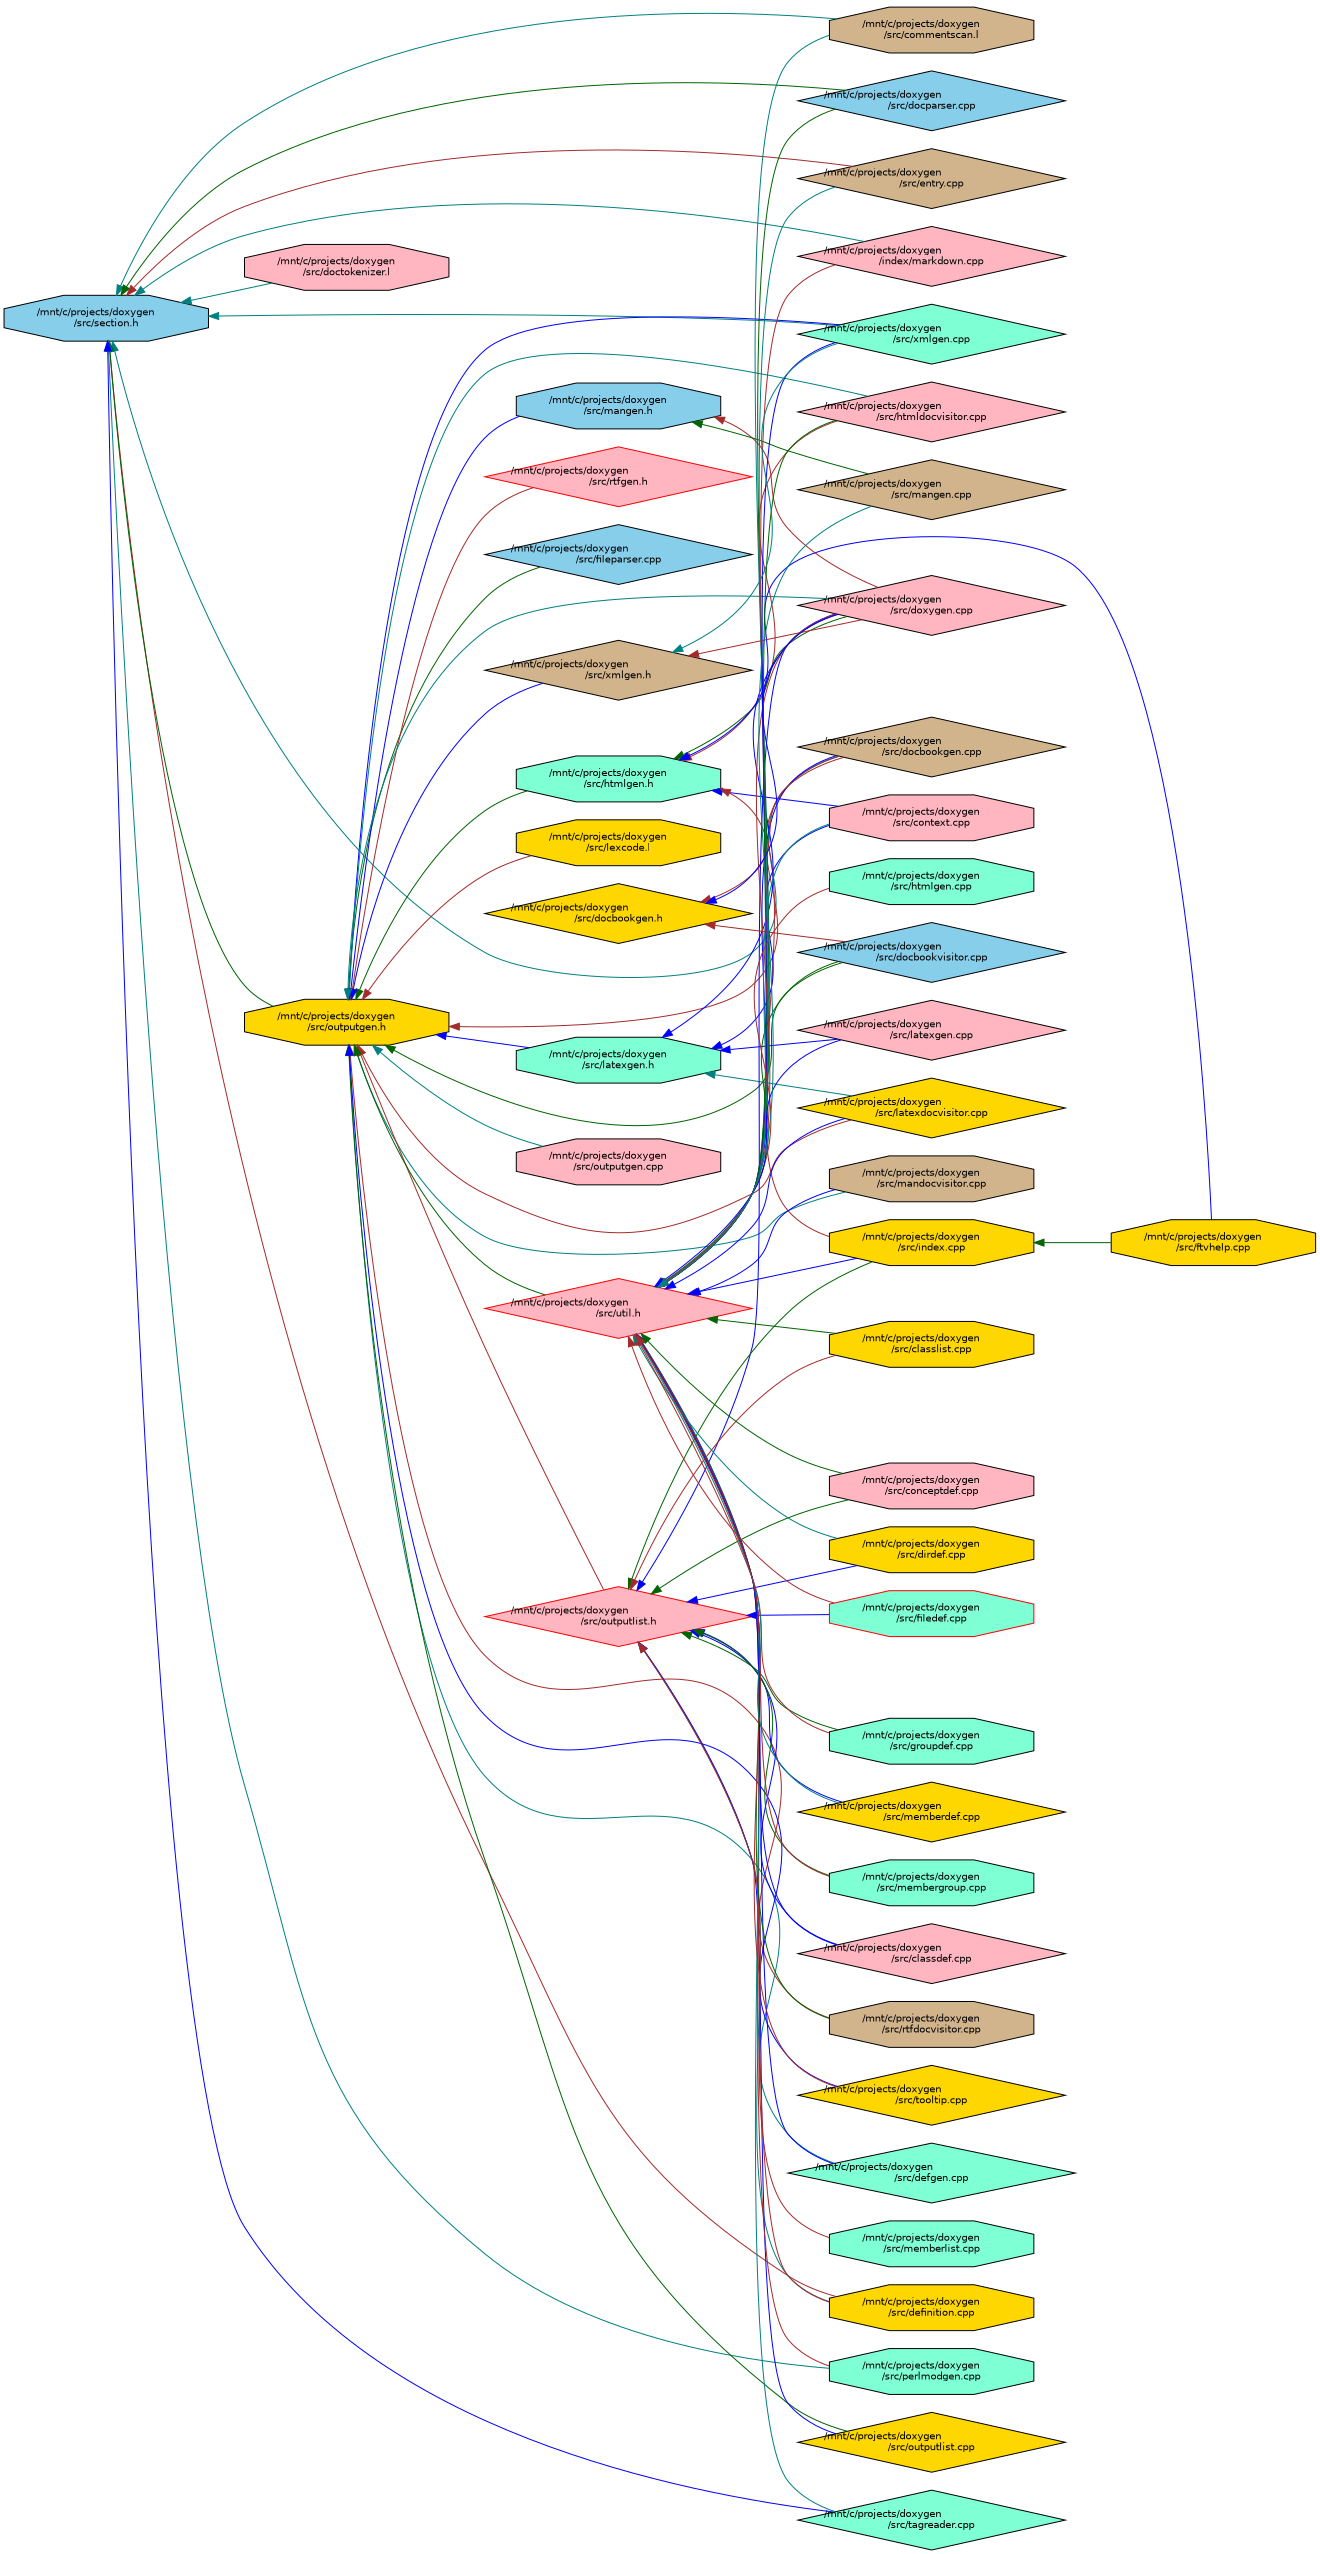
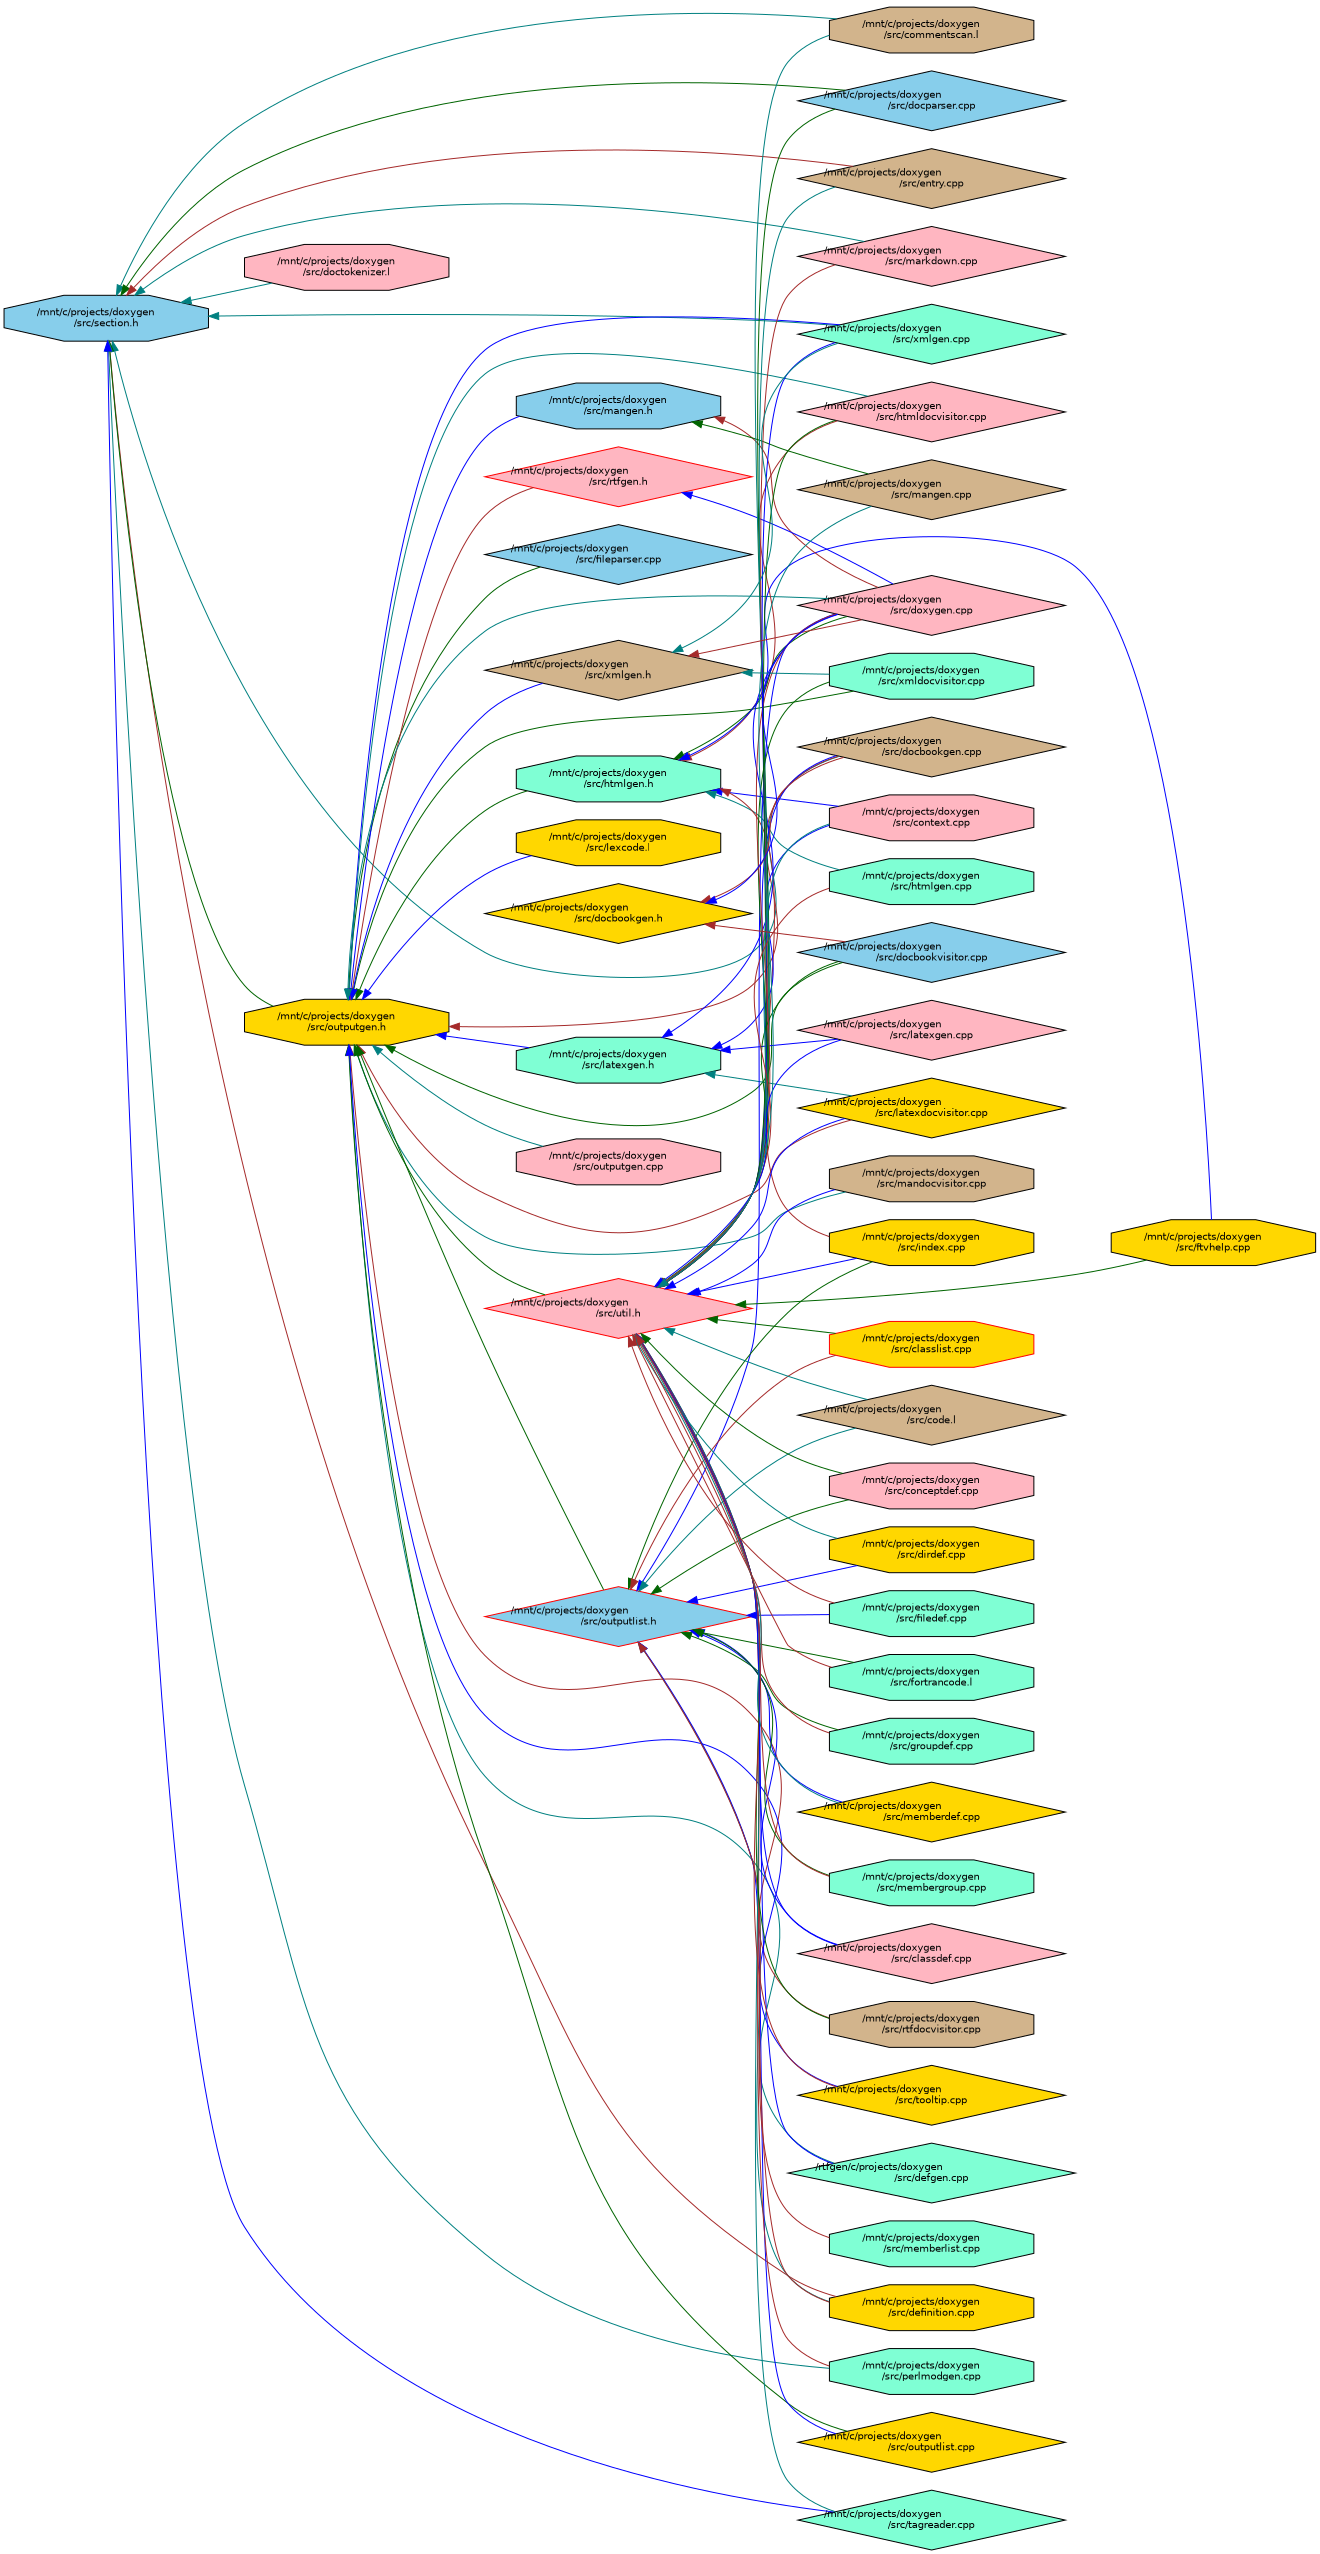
(932, 256) -> (932, 256)
none -> (780, 527)
none -> (932, 676)
none -> (779, 843)
(439, 909) -> (439, 909)
(1077, 1243) -> (947, 1290)
(475, 1326) -> (475, 1326)
(932, 1344) -> (932, 1344)
none -> (932, 1415)
(932, 1614) -> (932, 1614)
(619, 1617) -> (619, 1617)
none -> (932, 1677)
(932, 2173) -> (932, 2173)
